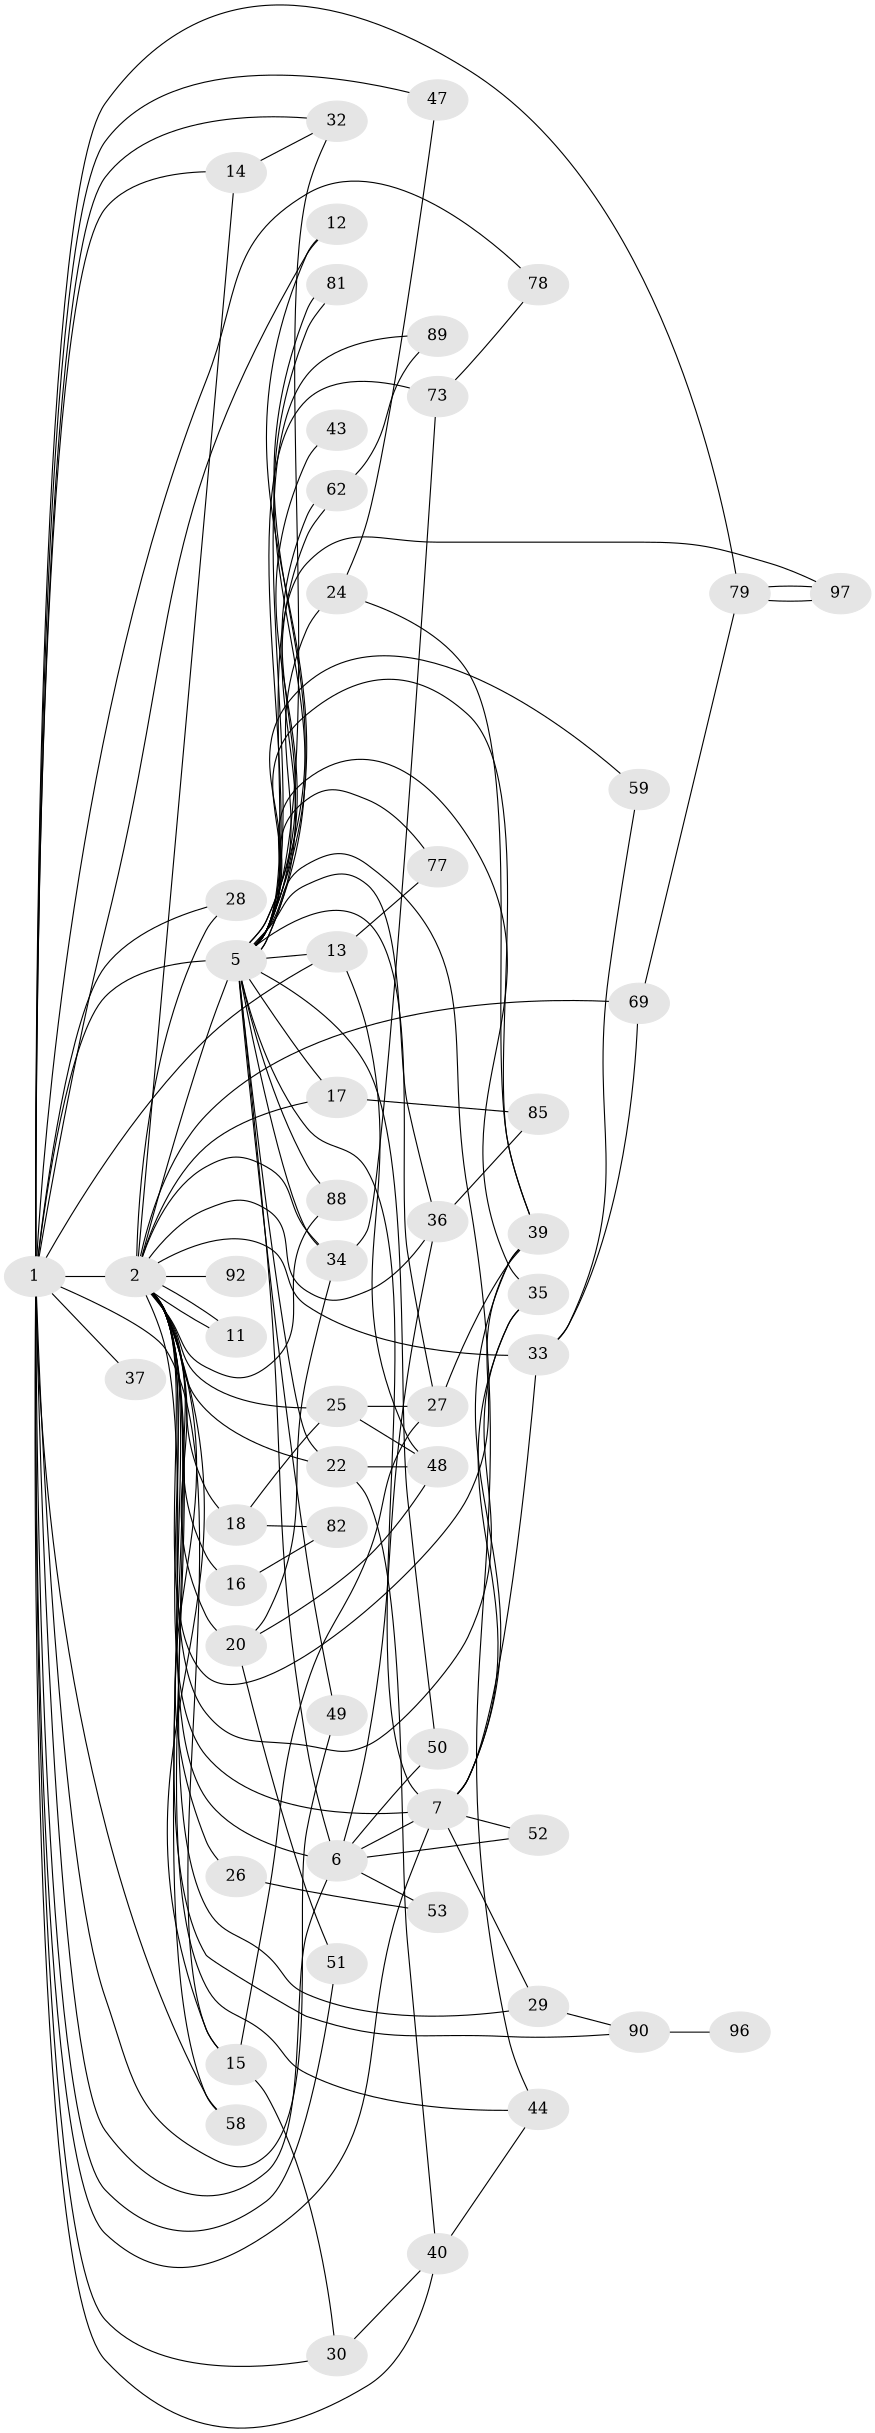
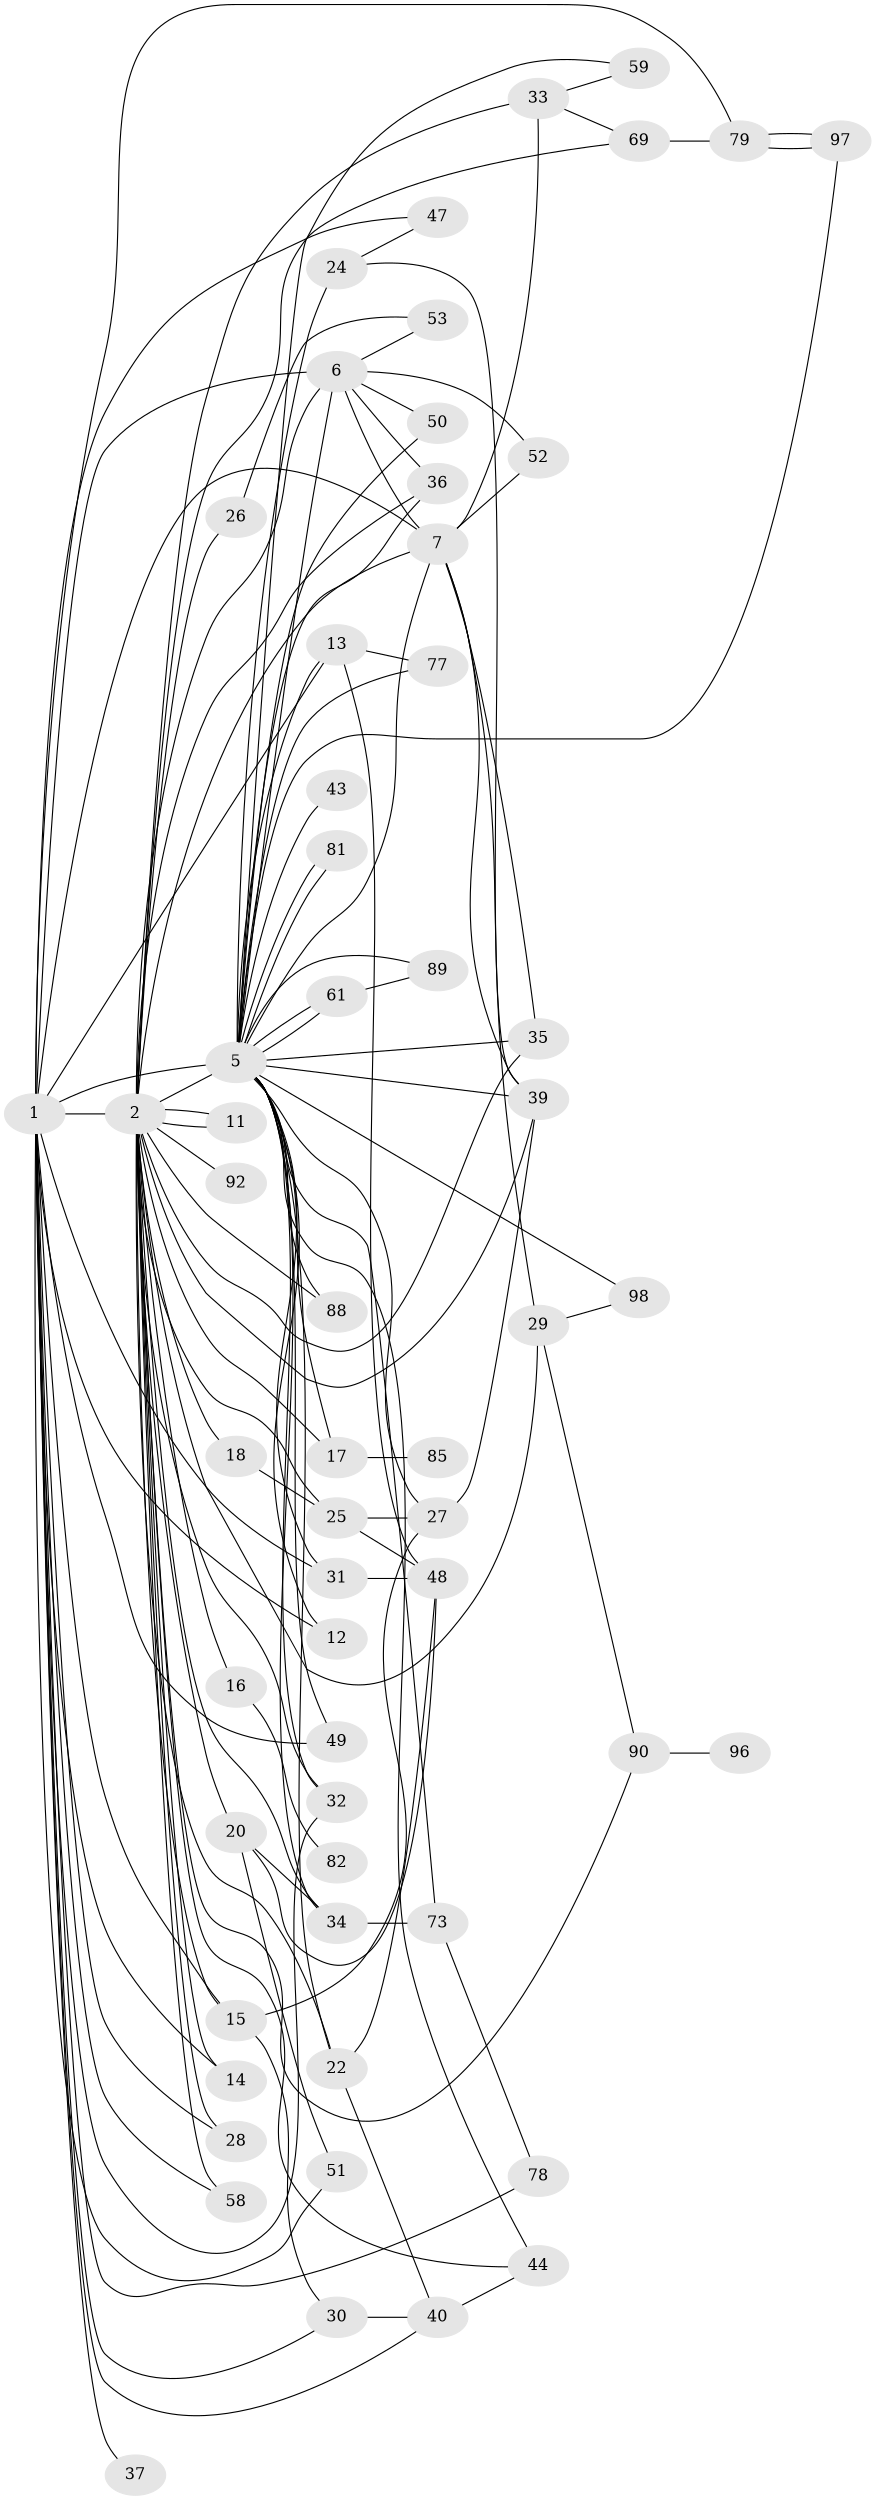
(287, 147) -> (210, 1574)
(337, 491) -> (337, 996)
(492, 1164) -> none
none -> (639, 1297)
(287, 1526) -> none
none -> (337, 1578)
